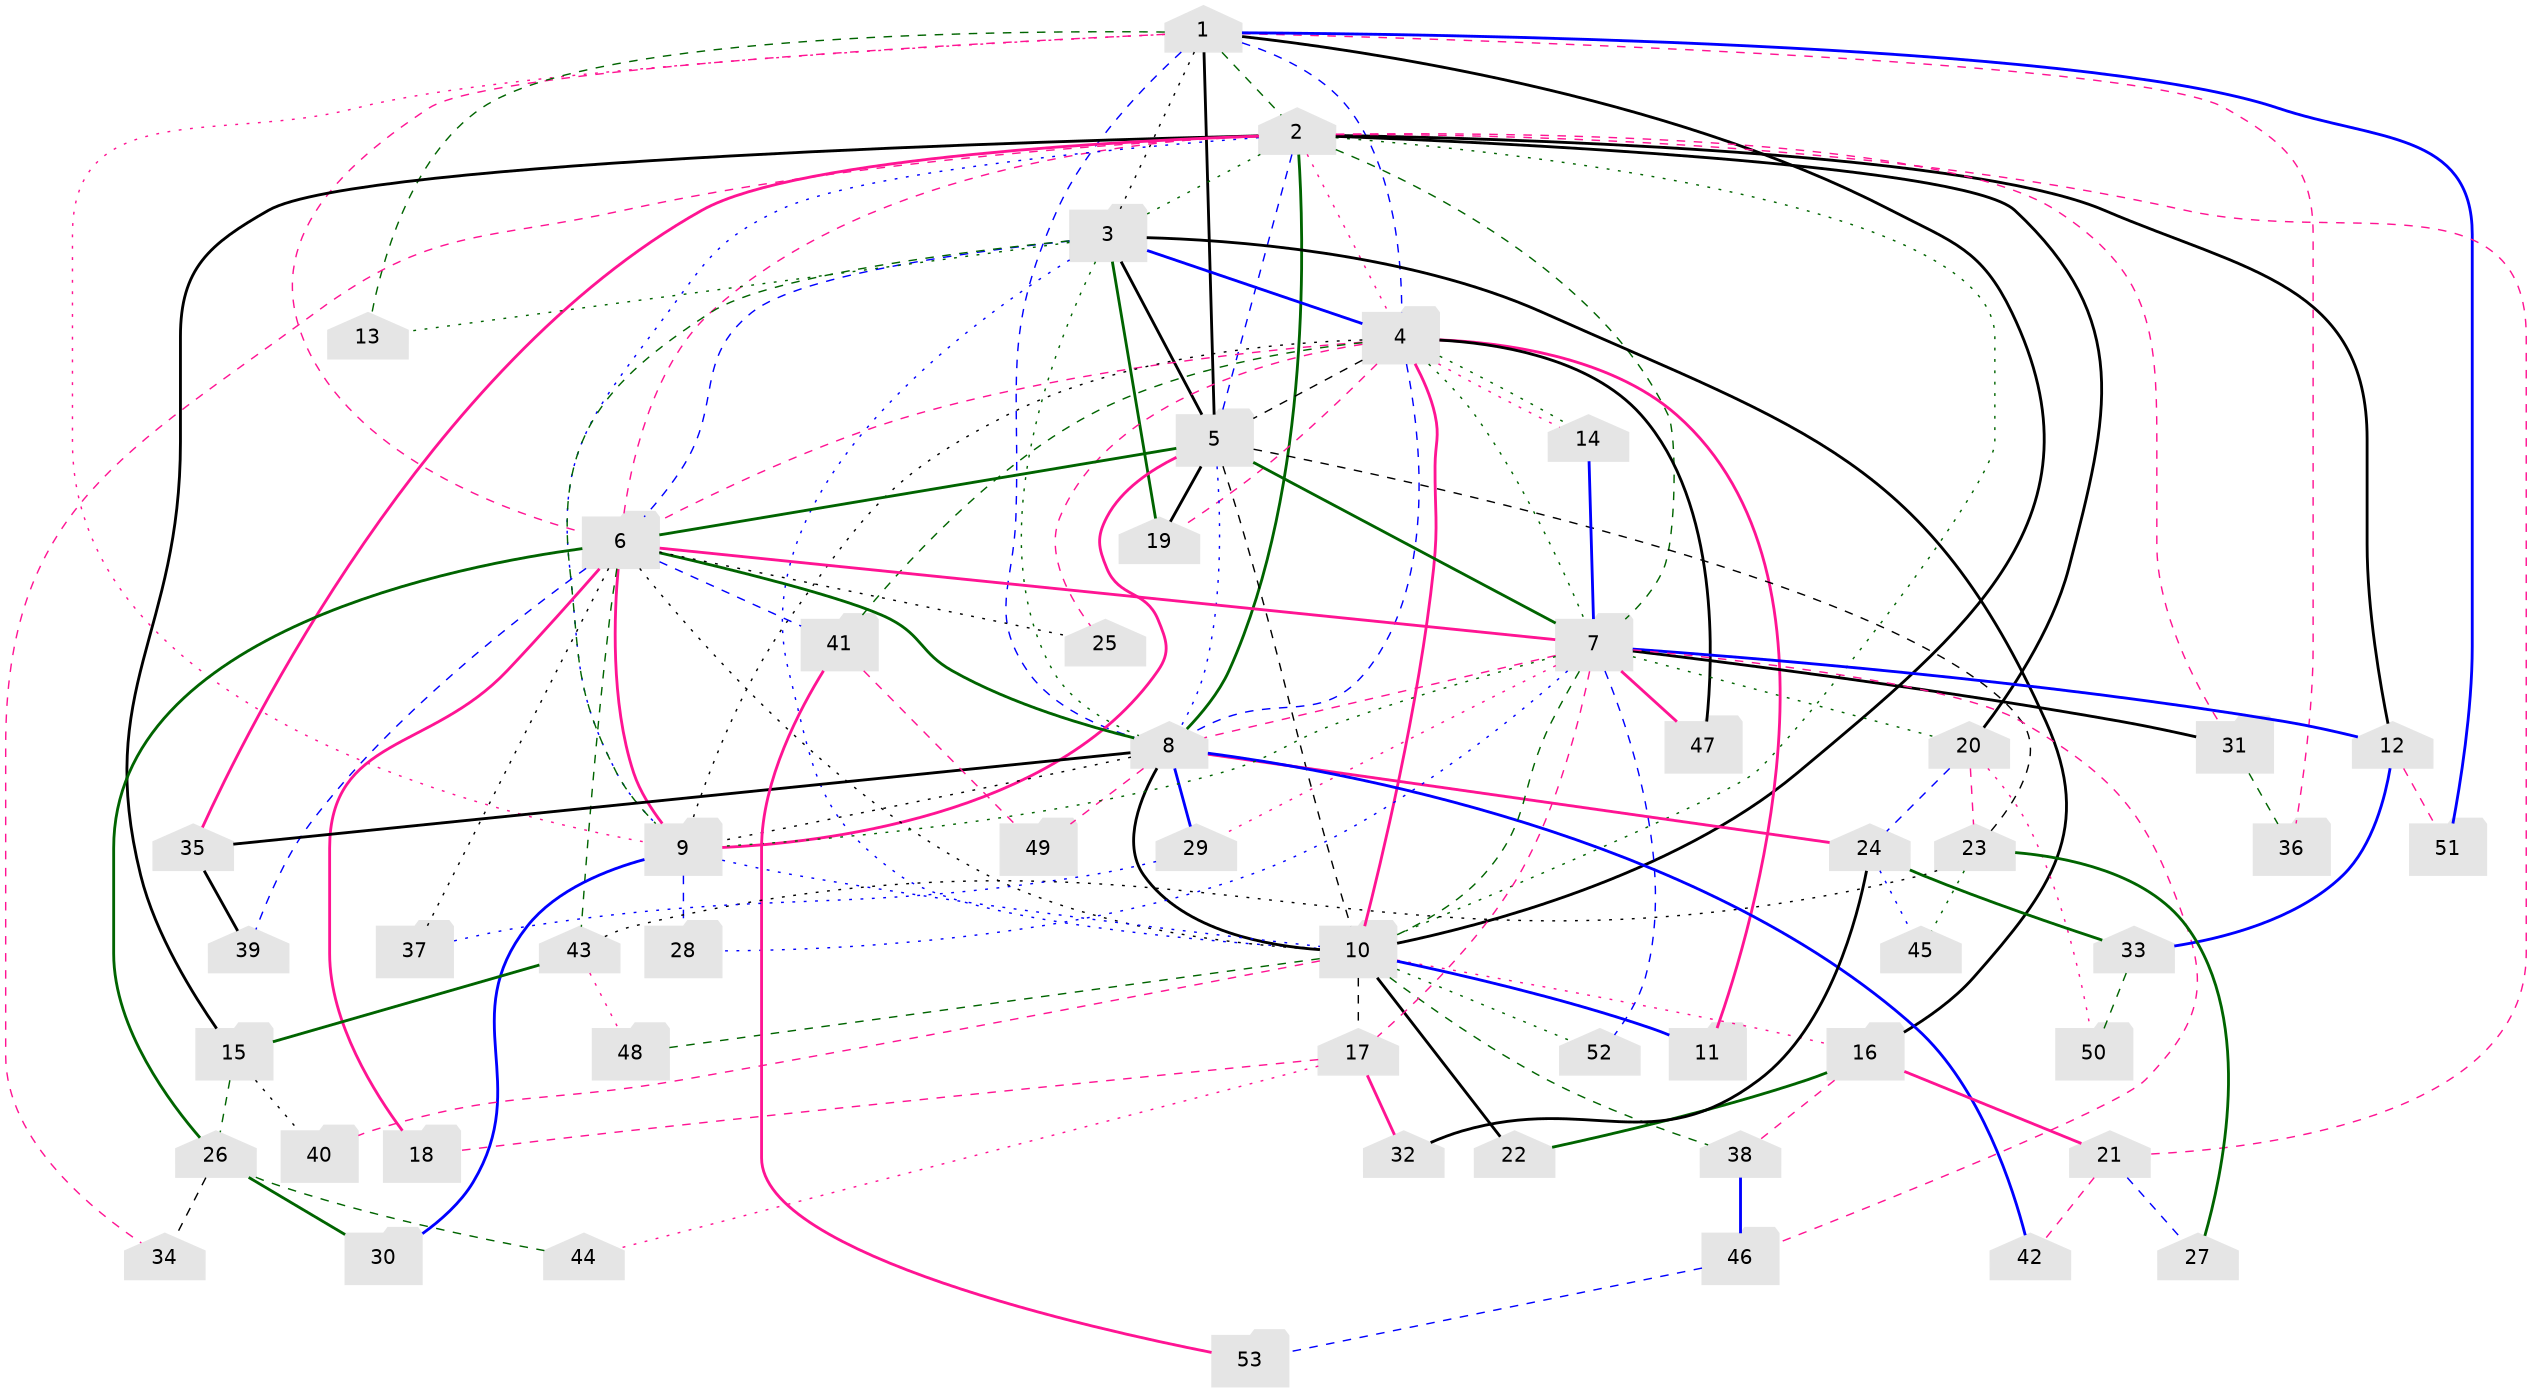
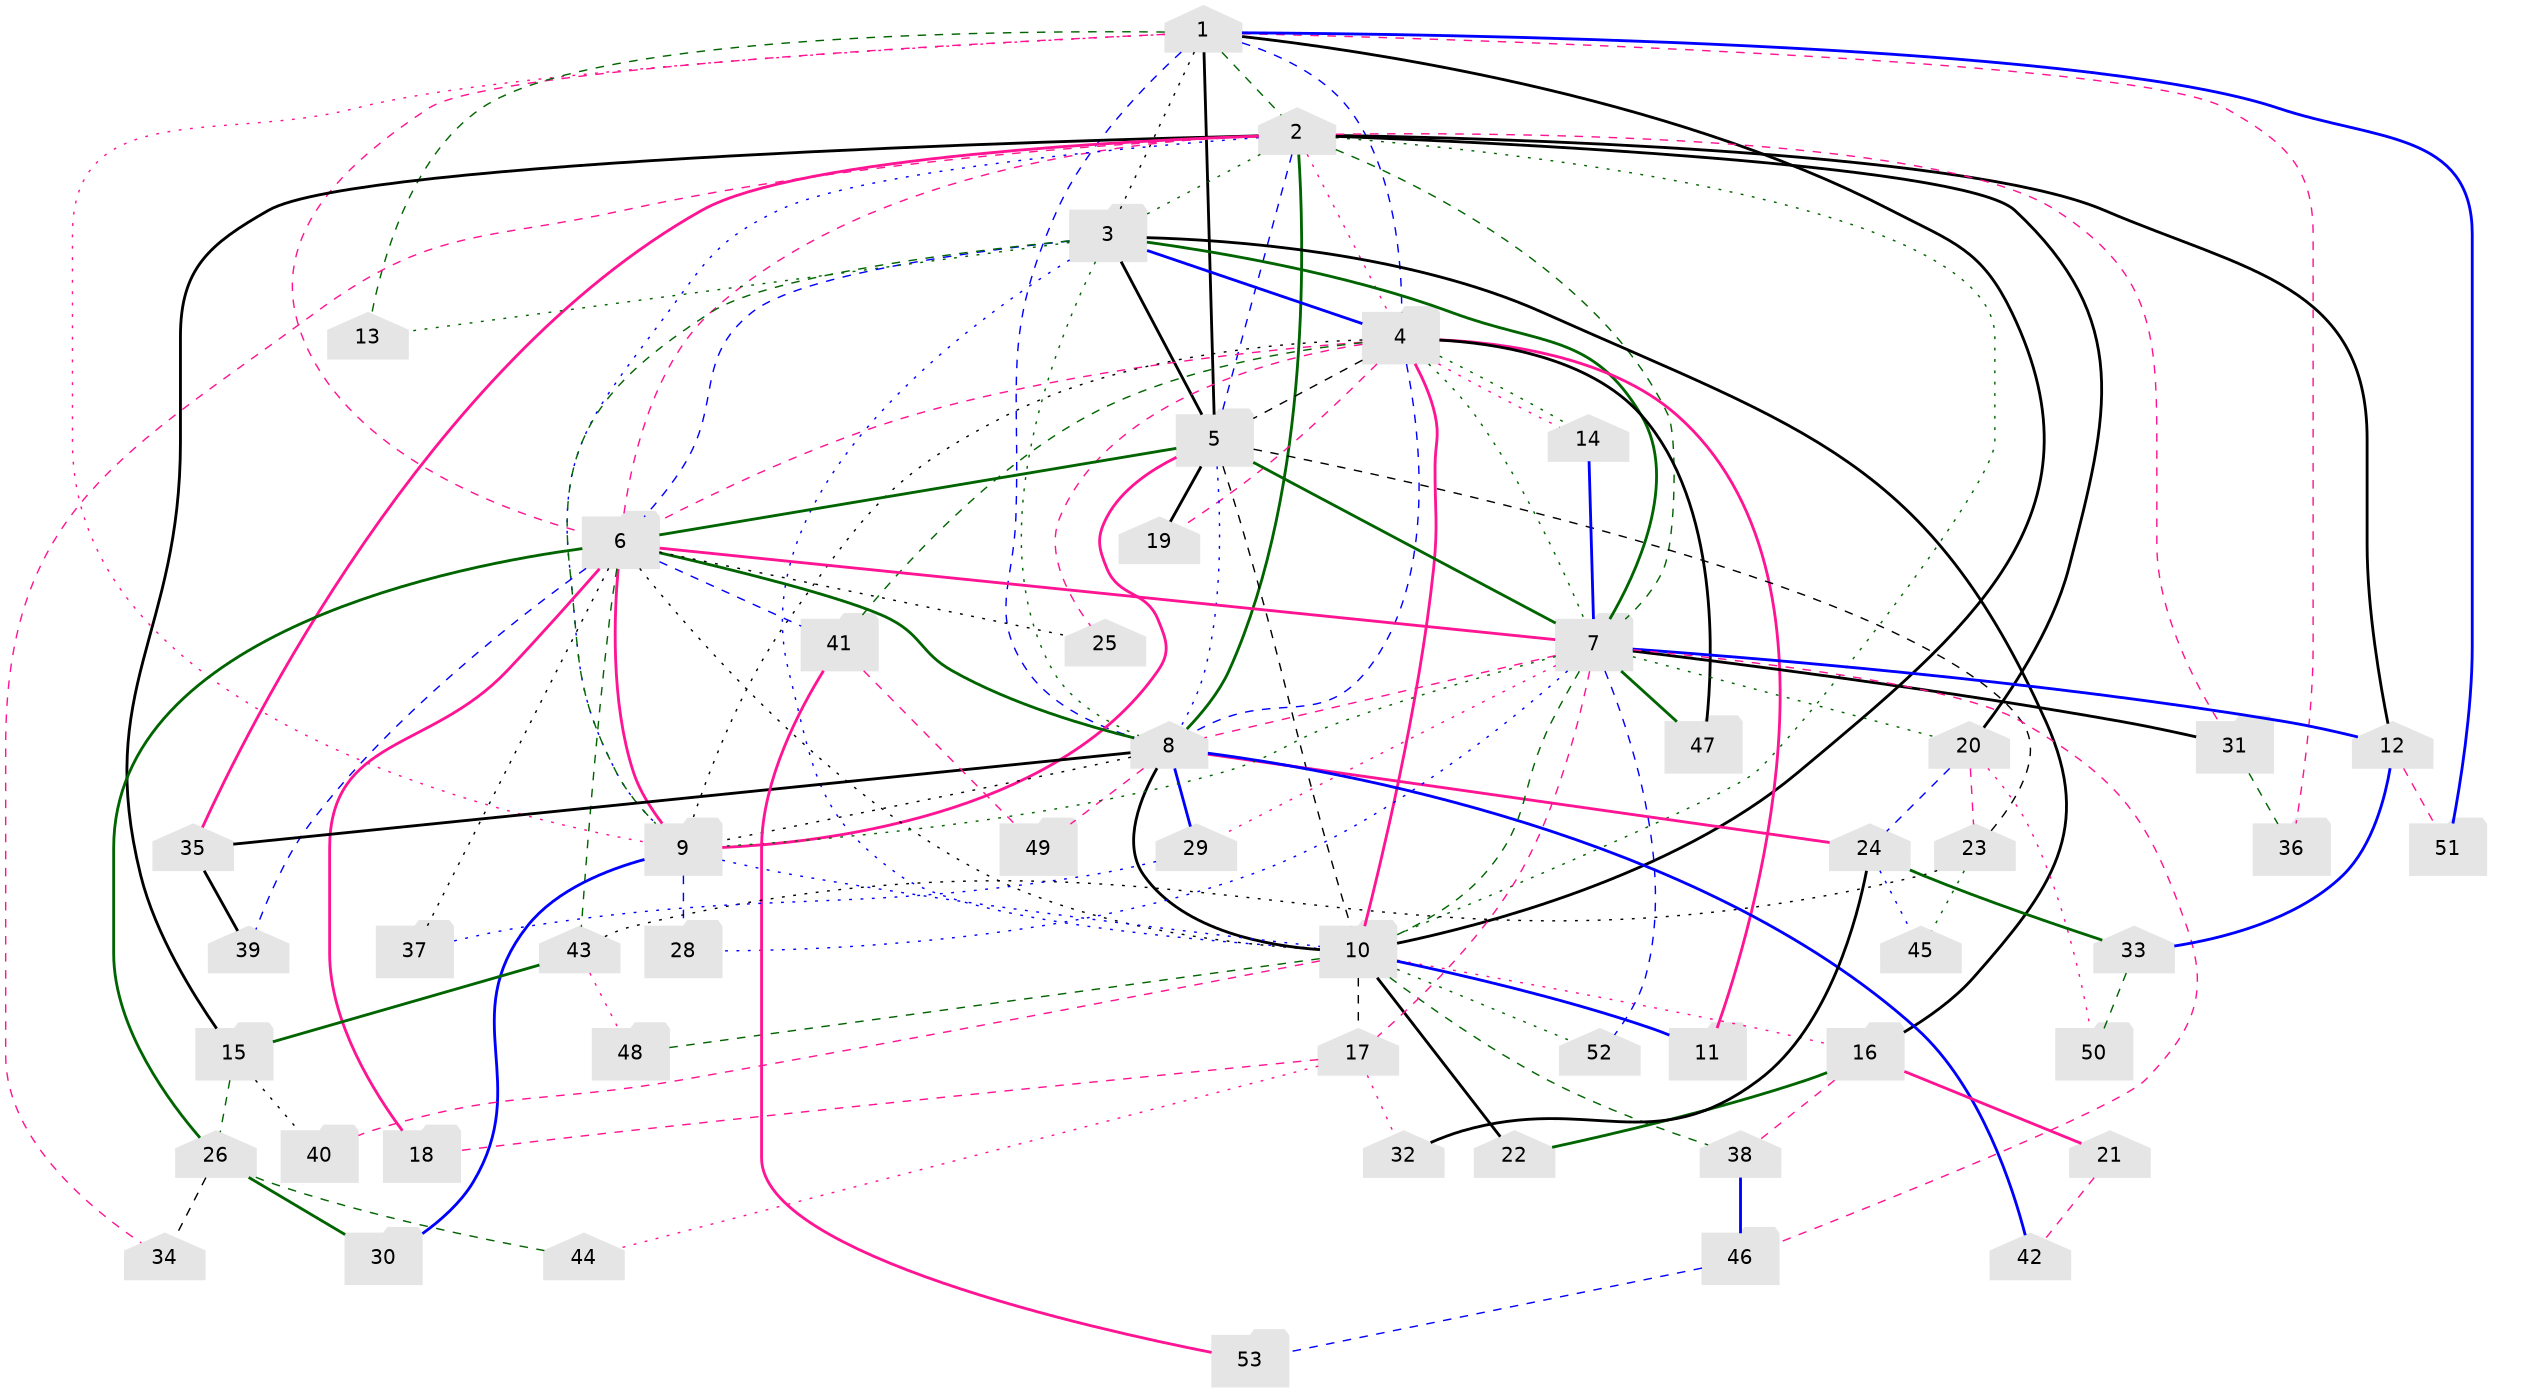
(2496, 255) -> none
(1133, 384) -> (1511, 331)
(1649, 696) -> (1649, 696)
(1381, 1105) -> (1381, 1105)
(2198, 1259) -> none
